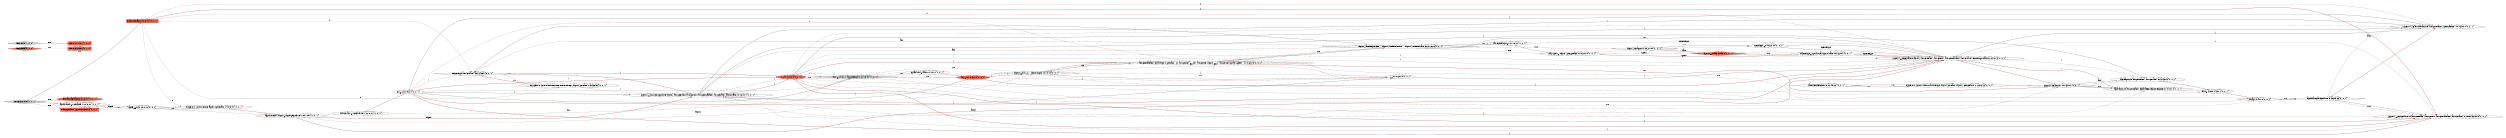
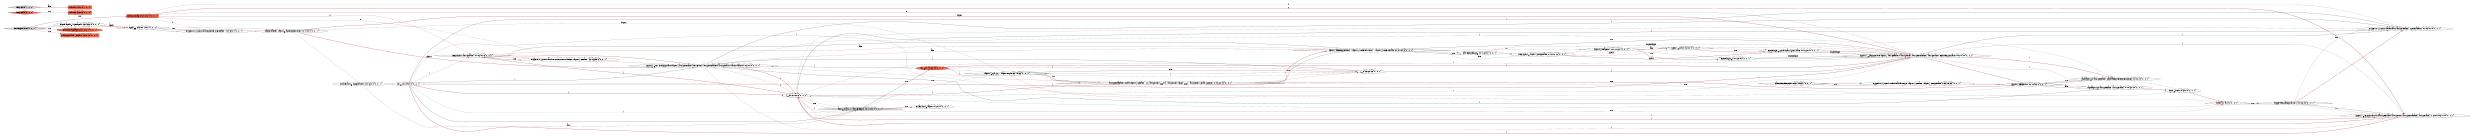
(49, 43) -> (50, 7)
(1718, 54) -> (1686, 48)
(951, 75) -> none
(791, 77) -> (797, 96)
